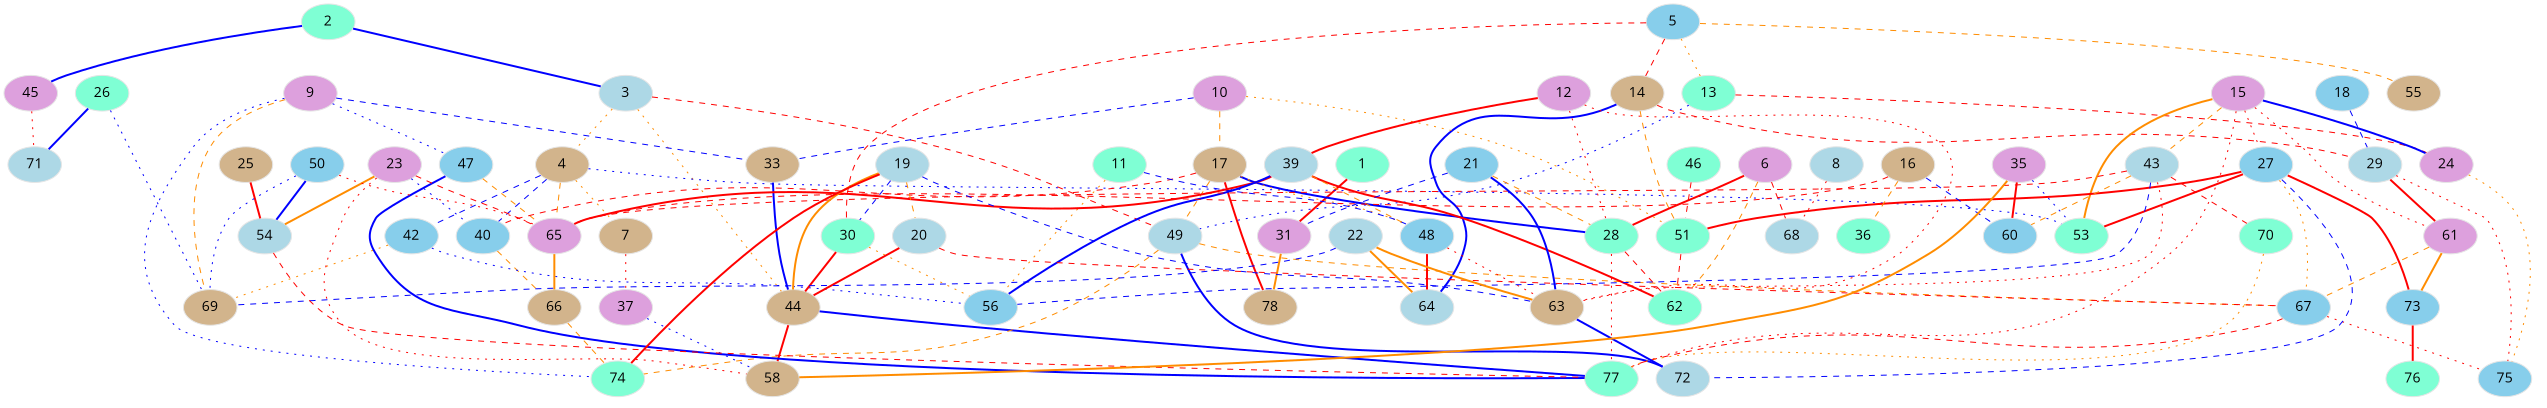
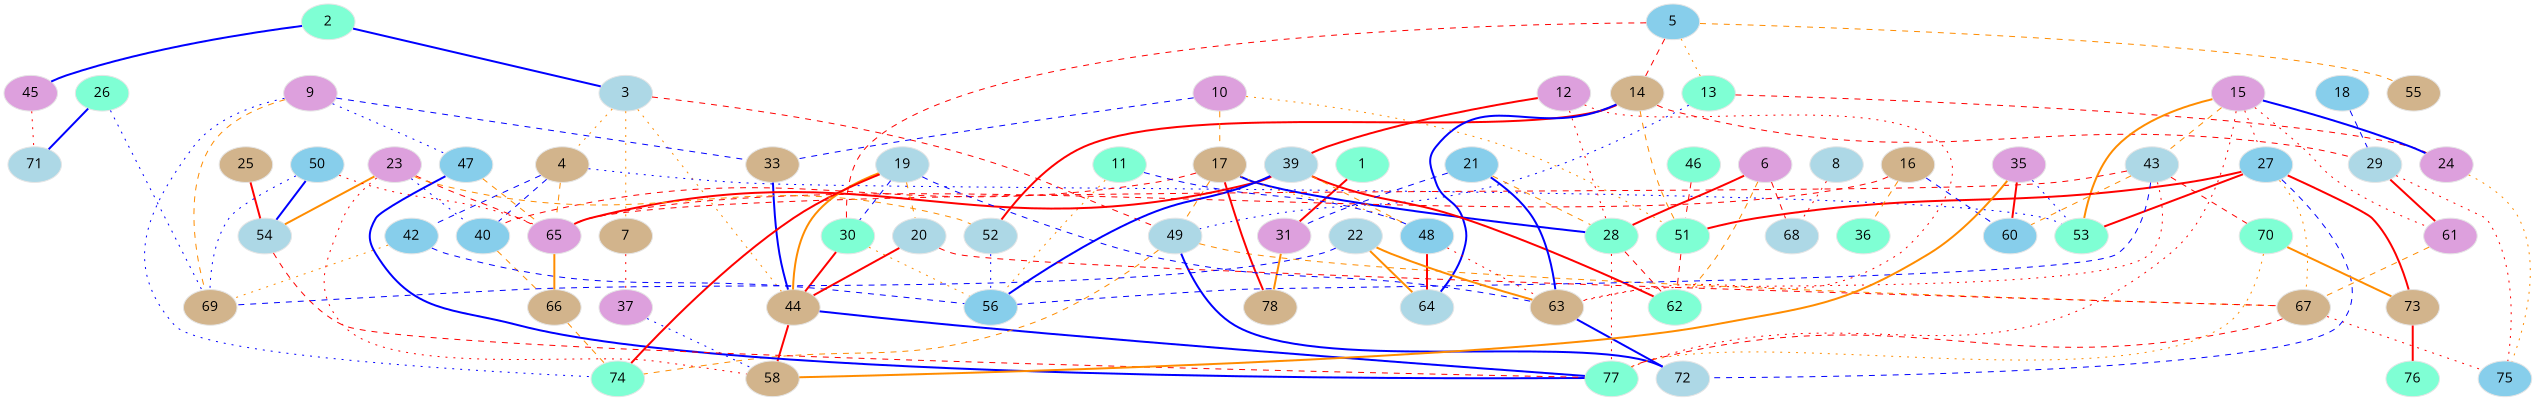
(590, 196) -> (626, 165)
none -> (991, 236)
(2432, 272) -> (2339, 272)
(603, 281) -> (603, 281)
(2304, 307) -> (2304, 307)
(2413, 307) -> (2413, 307)
